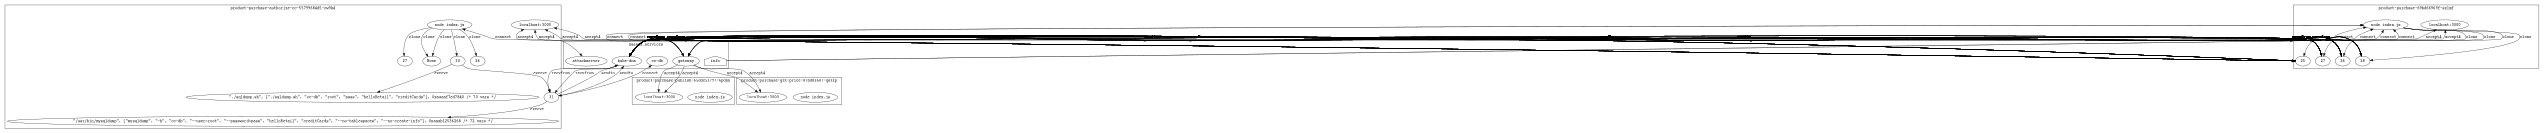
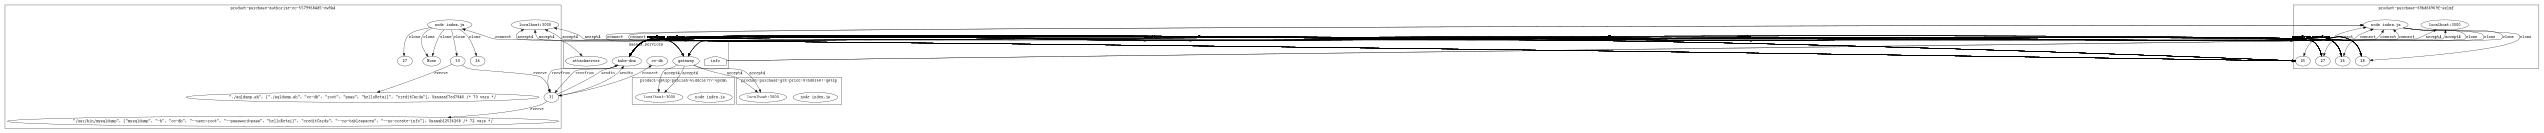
(683, 81) -> (683, 81)
